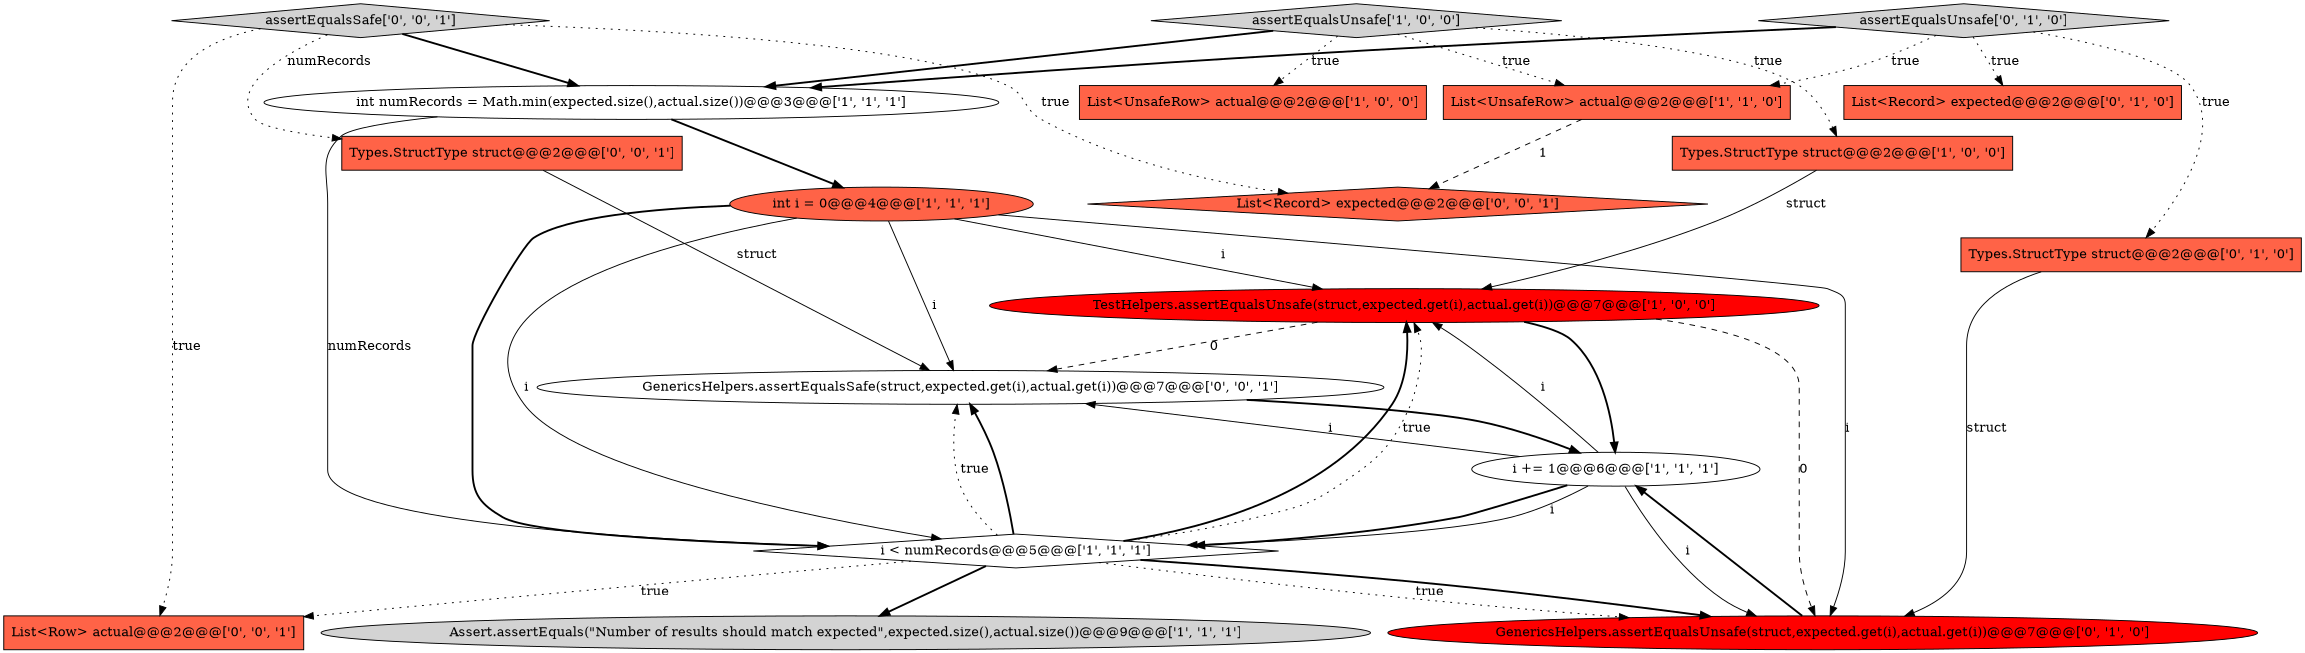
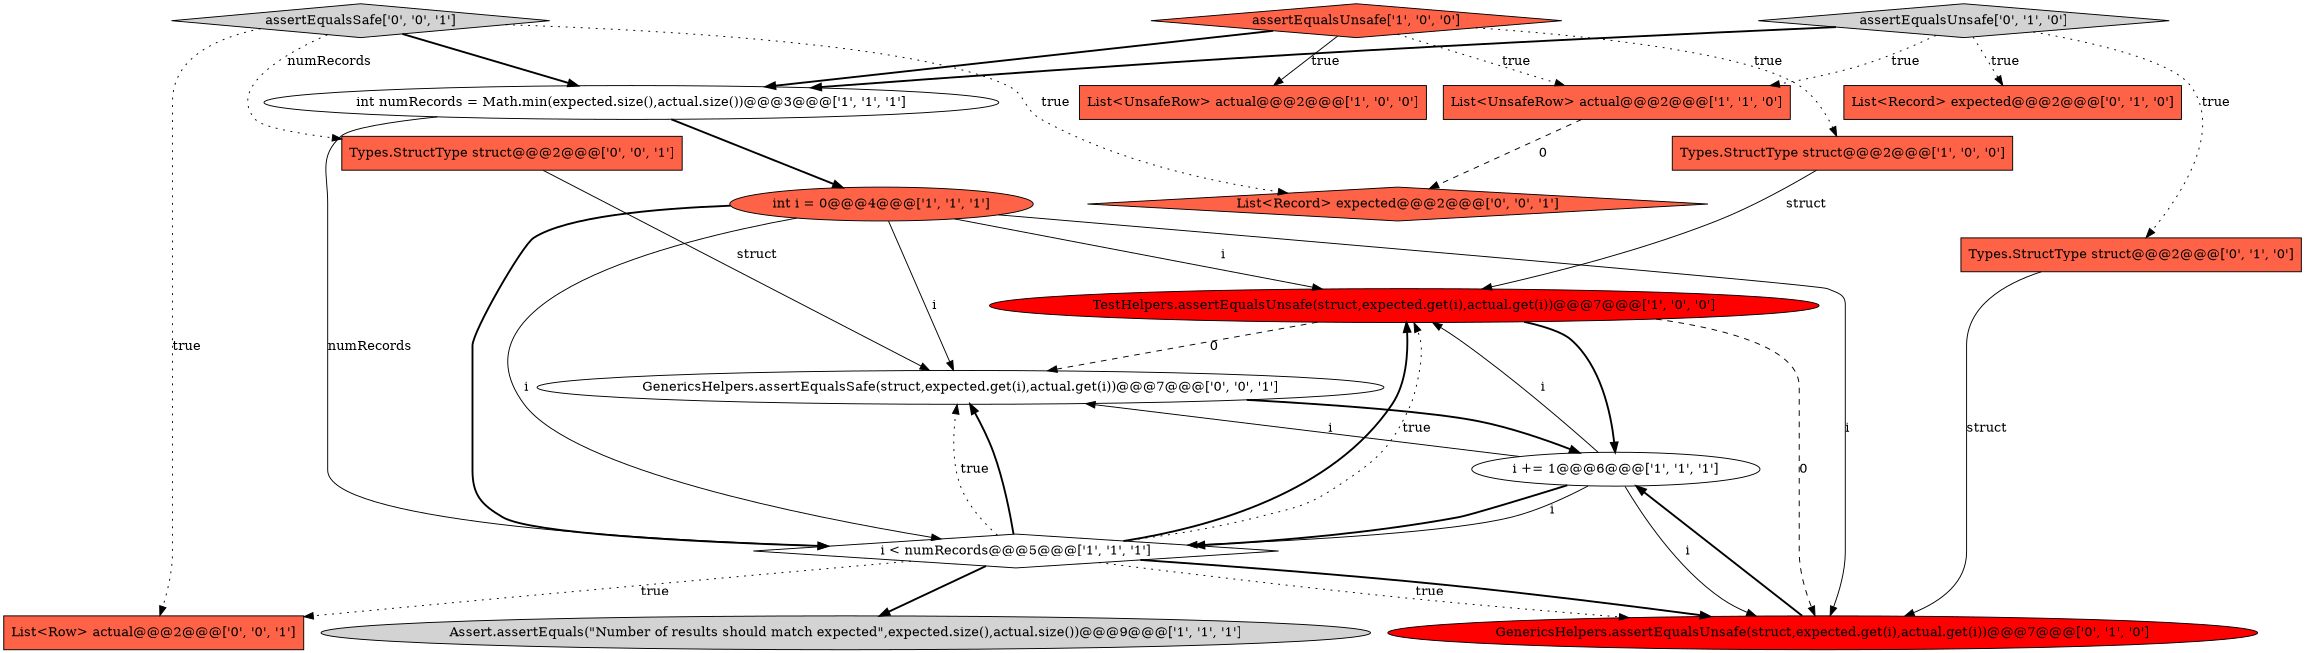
(1356, 21) -> (1356, 21)
(1307, 60) -> (1307, 60)
(1543, 153) -> (1543, 153)
